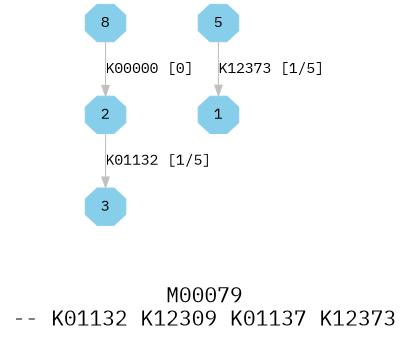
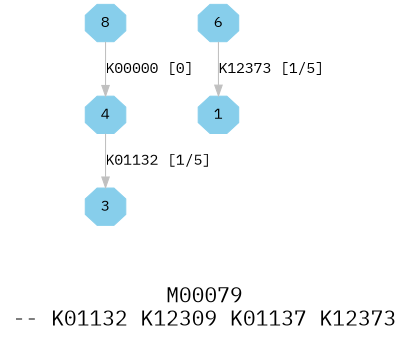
(218, 23) -> (218, 23)
(106, 115) -> (106, 115)
